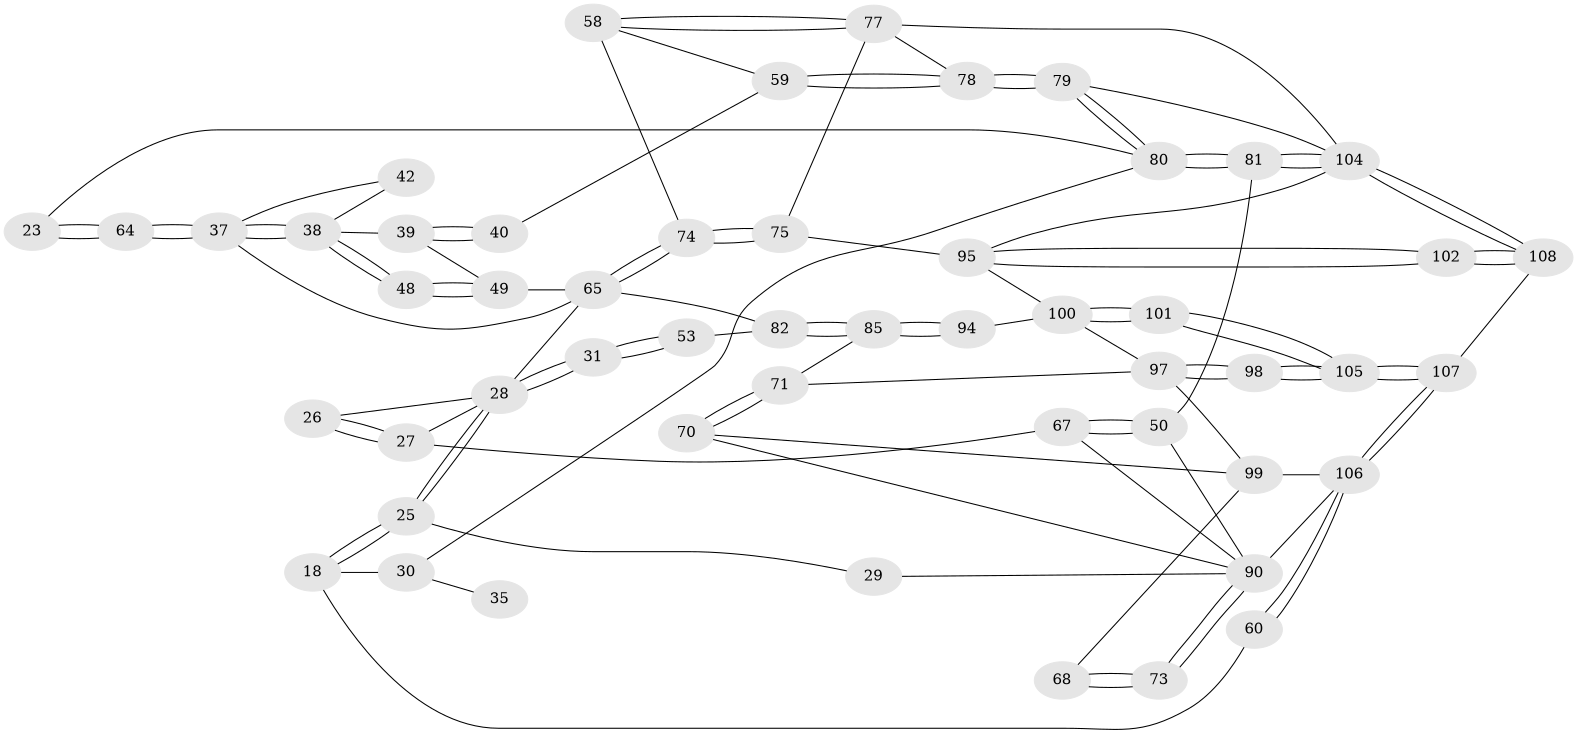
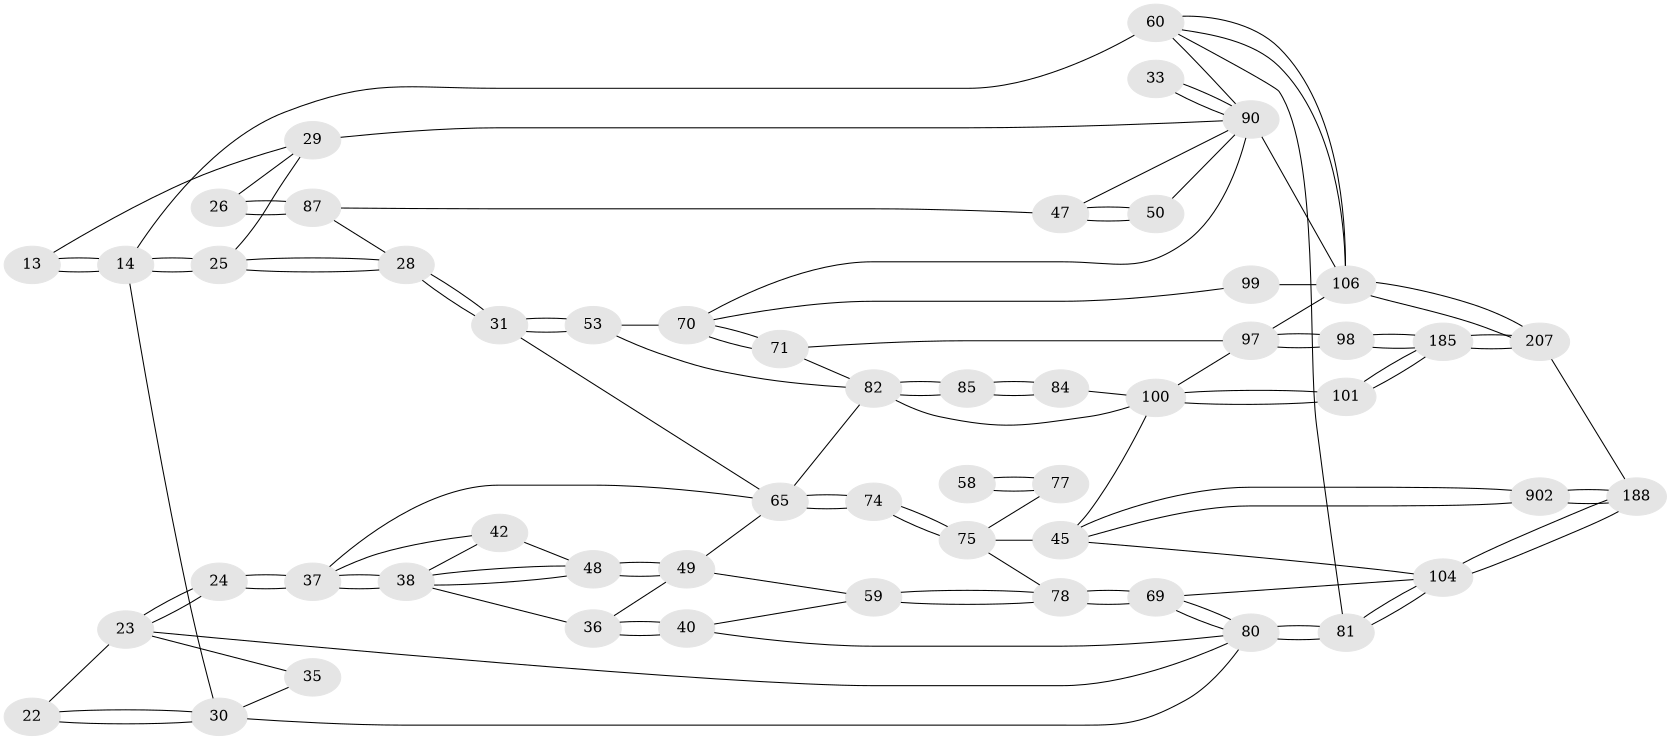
(1140, 29) -> none
(687, 52) -> (780, 583)
(921, 53) -> (1014, 569)
none -> (1205, 71)
(1062, 82) -> (1156, 597)
(636, 121) -> none
(126, 232) -> (219, 582)
(406, 234) -> (593, 629)
(967, 258) -> (1061, 540)
(1446, 258) -> (1540, 497)
(1543, 258) -> (1637, 497)
none -> (32, 265)
(1228, 301) -> (1311, 294)
none -> (640, 325)
(967, 329) -> (1061, 389)
(546, 342) -> (640, 414)
(827, 357) -> (827, 369)
(1350, 373) -> (1443, 342)
(1446, 373) -> (1540, 342)
(406, 407) -> (266, 174)
(1209, 421) -> (1298, 313)
none -> (1012, 425)
(1062, 427) -> (1061, 214)
(406, 443) -> (313, 208)
none -> (546, 551)
(313, 572) -> (126, 265)
none -> (969, 646)
none -> (219, 653)
(1062, 680) -> none
(1159, 680) -> (1156, 79)
none -> (32, 717)
